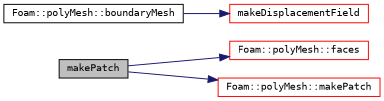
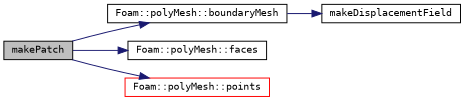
(299, 14) -> (391, 14)
none -> (106, 32)
(299, 50) -> (197, 50)
(299, 87) -> (197, 87)
